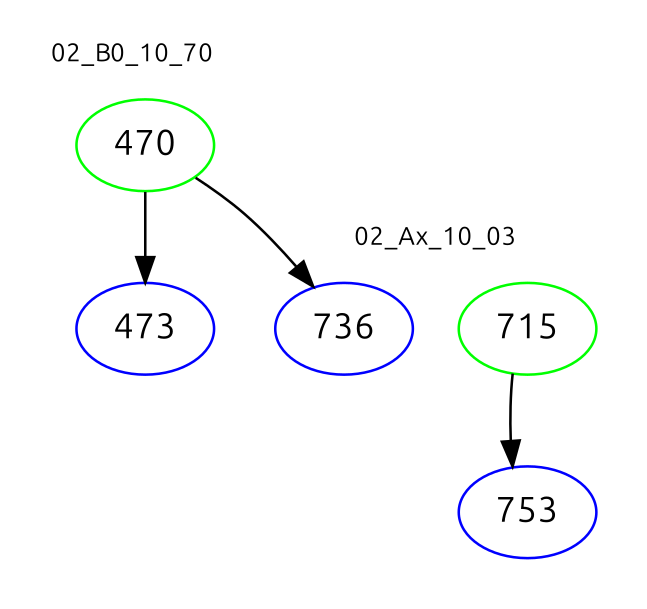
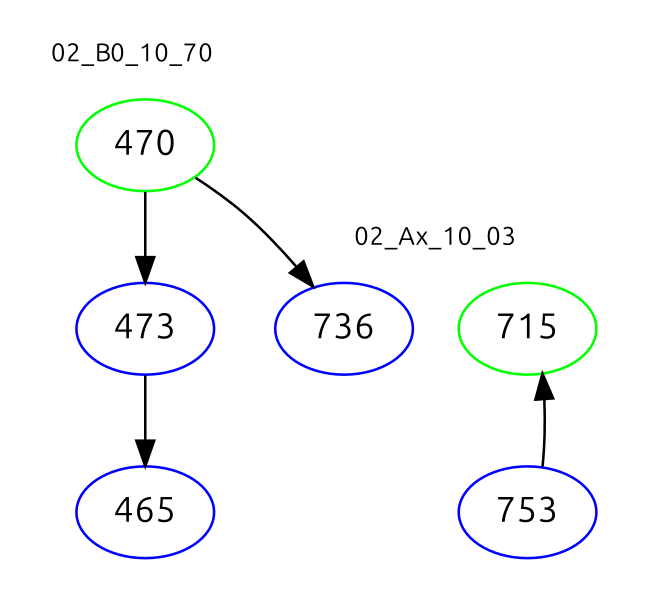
(511, 407) -> (545, 433)
none -> (145, 512)
